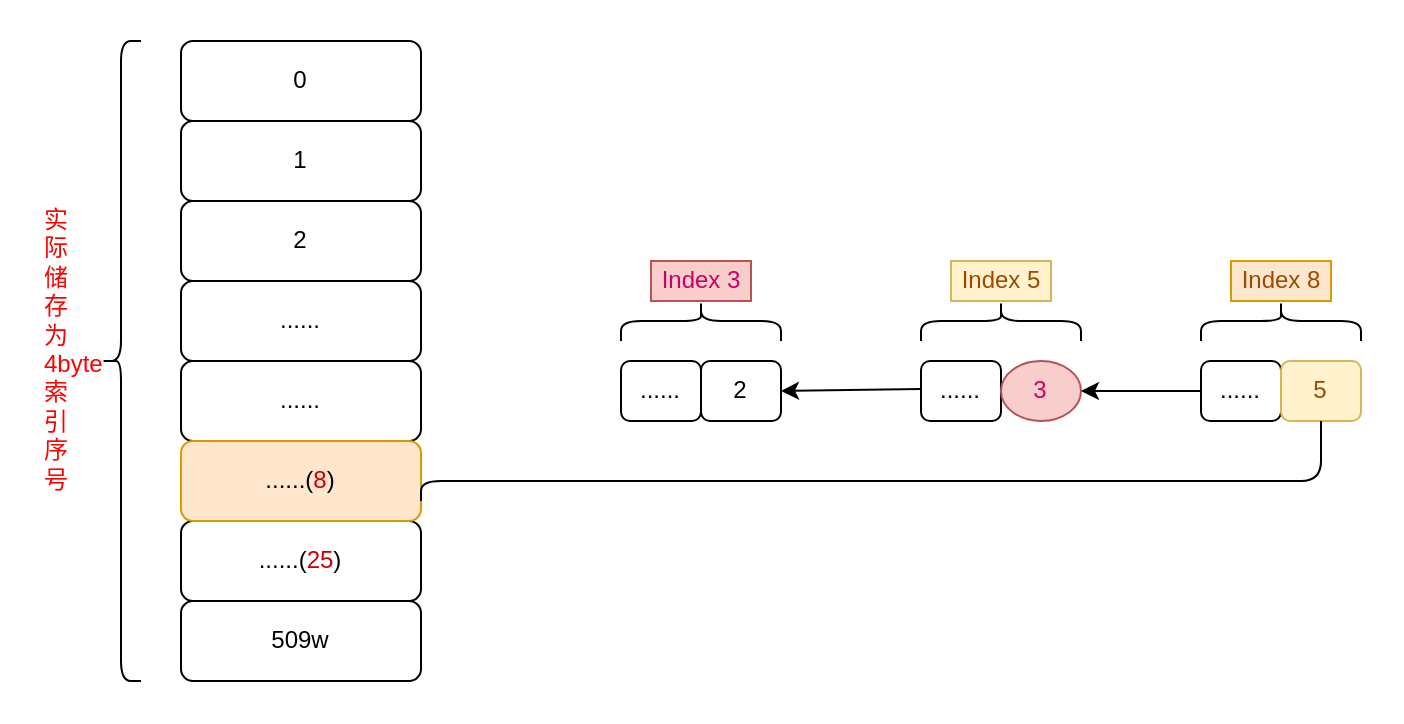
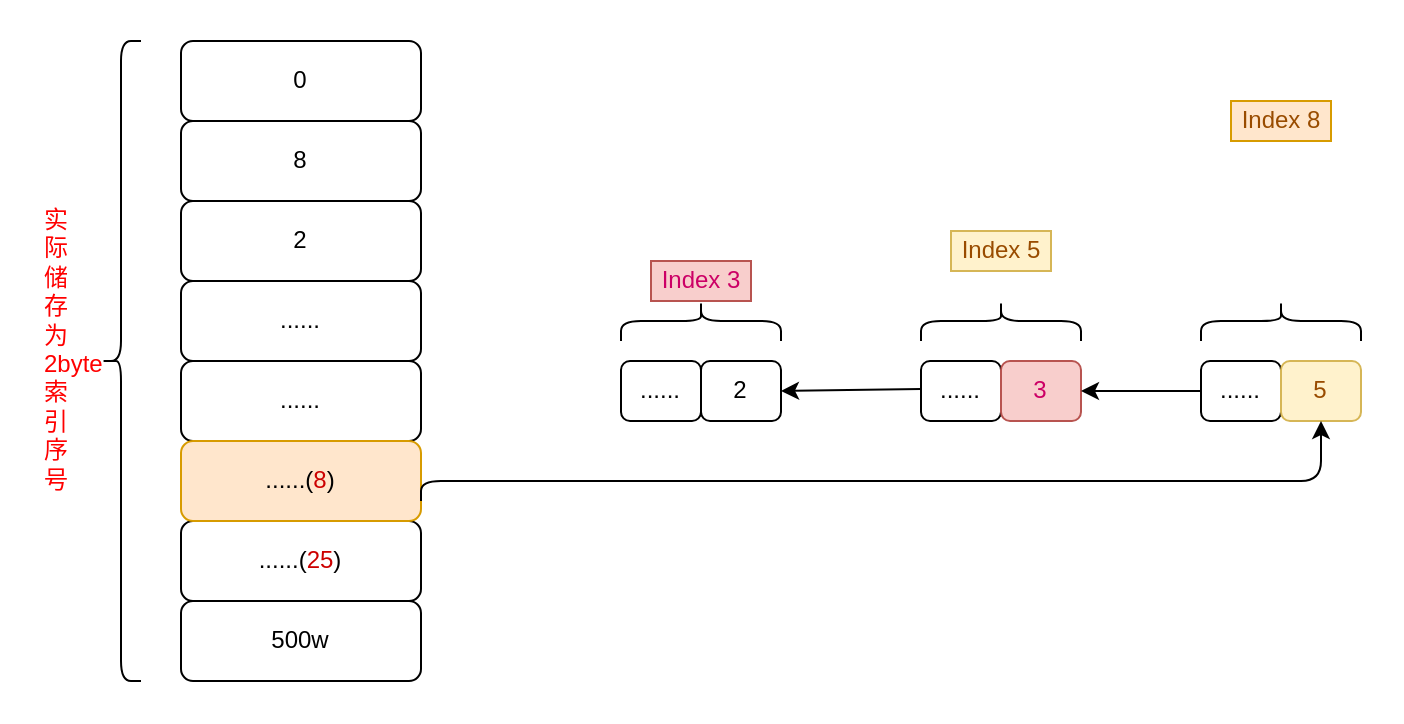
(301, 161) -> (301, 161)
(1001, 281) -> (1001, 251)
(1281, 281) -> (1281, 121)
(79, 351) -> (79, 351)
(1041, 391) -> (1041, 391)
(1321, 429) -> (1321, 436)
(301, 641) -> (301, 641)
